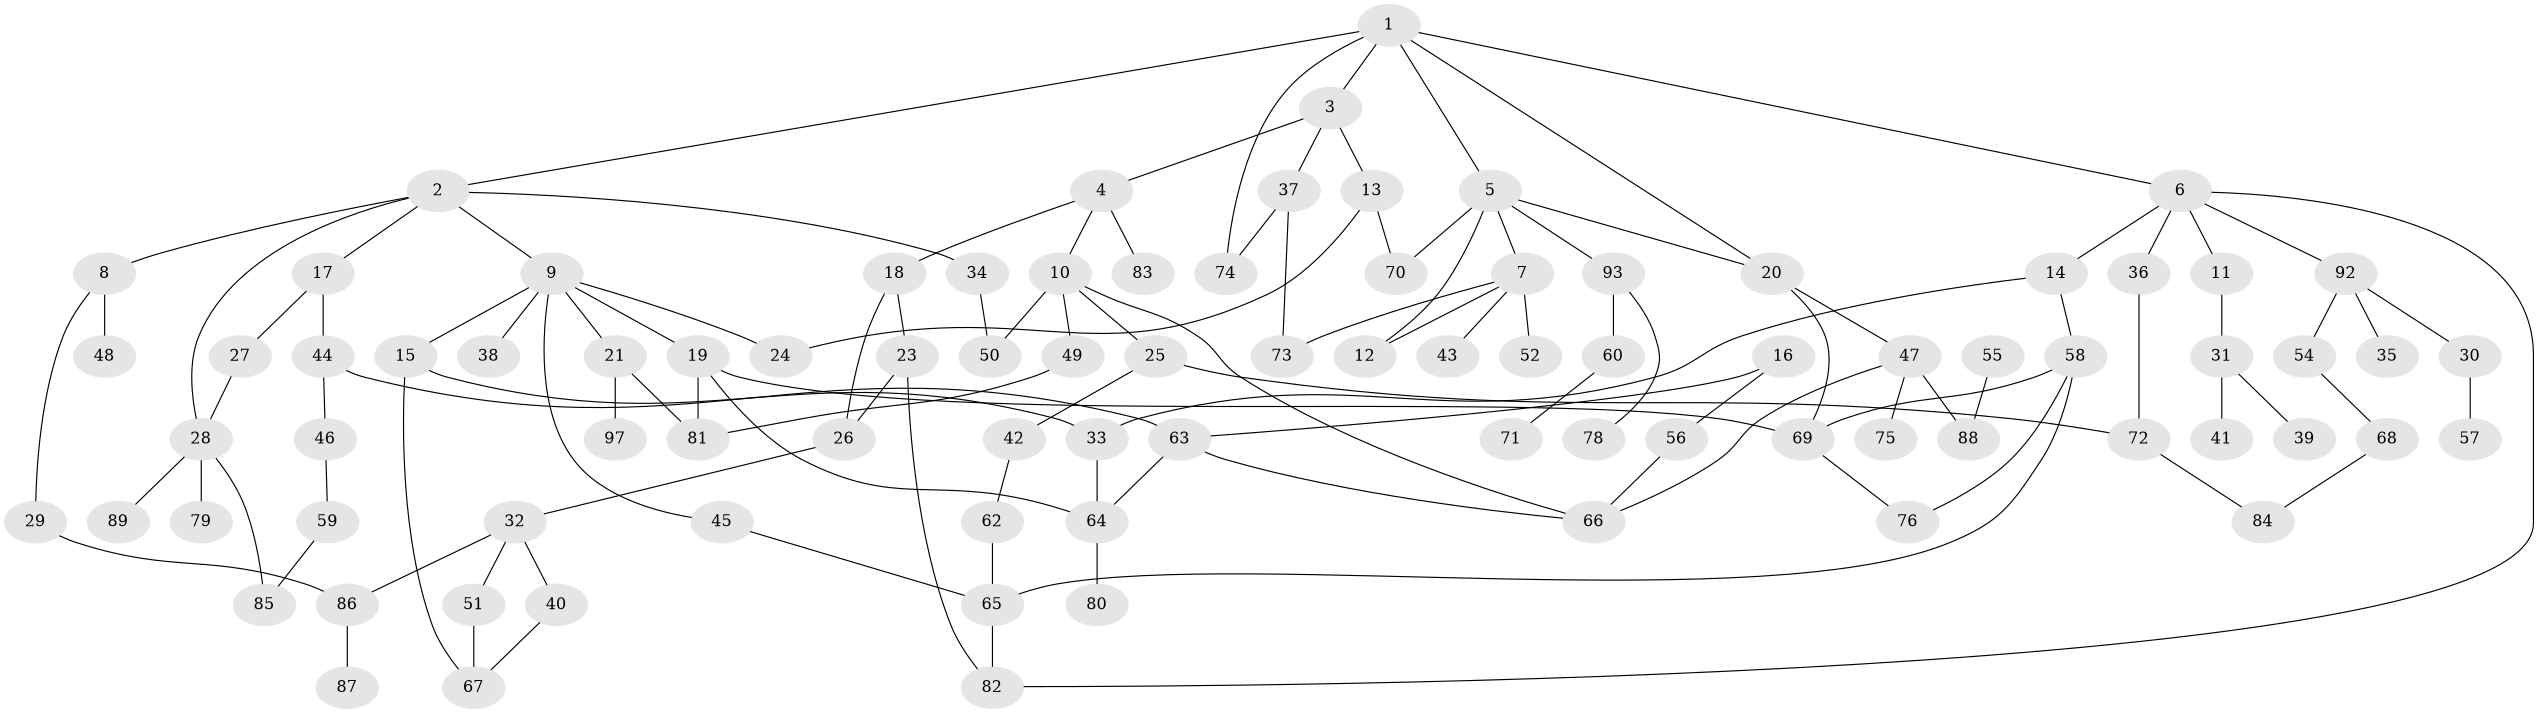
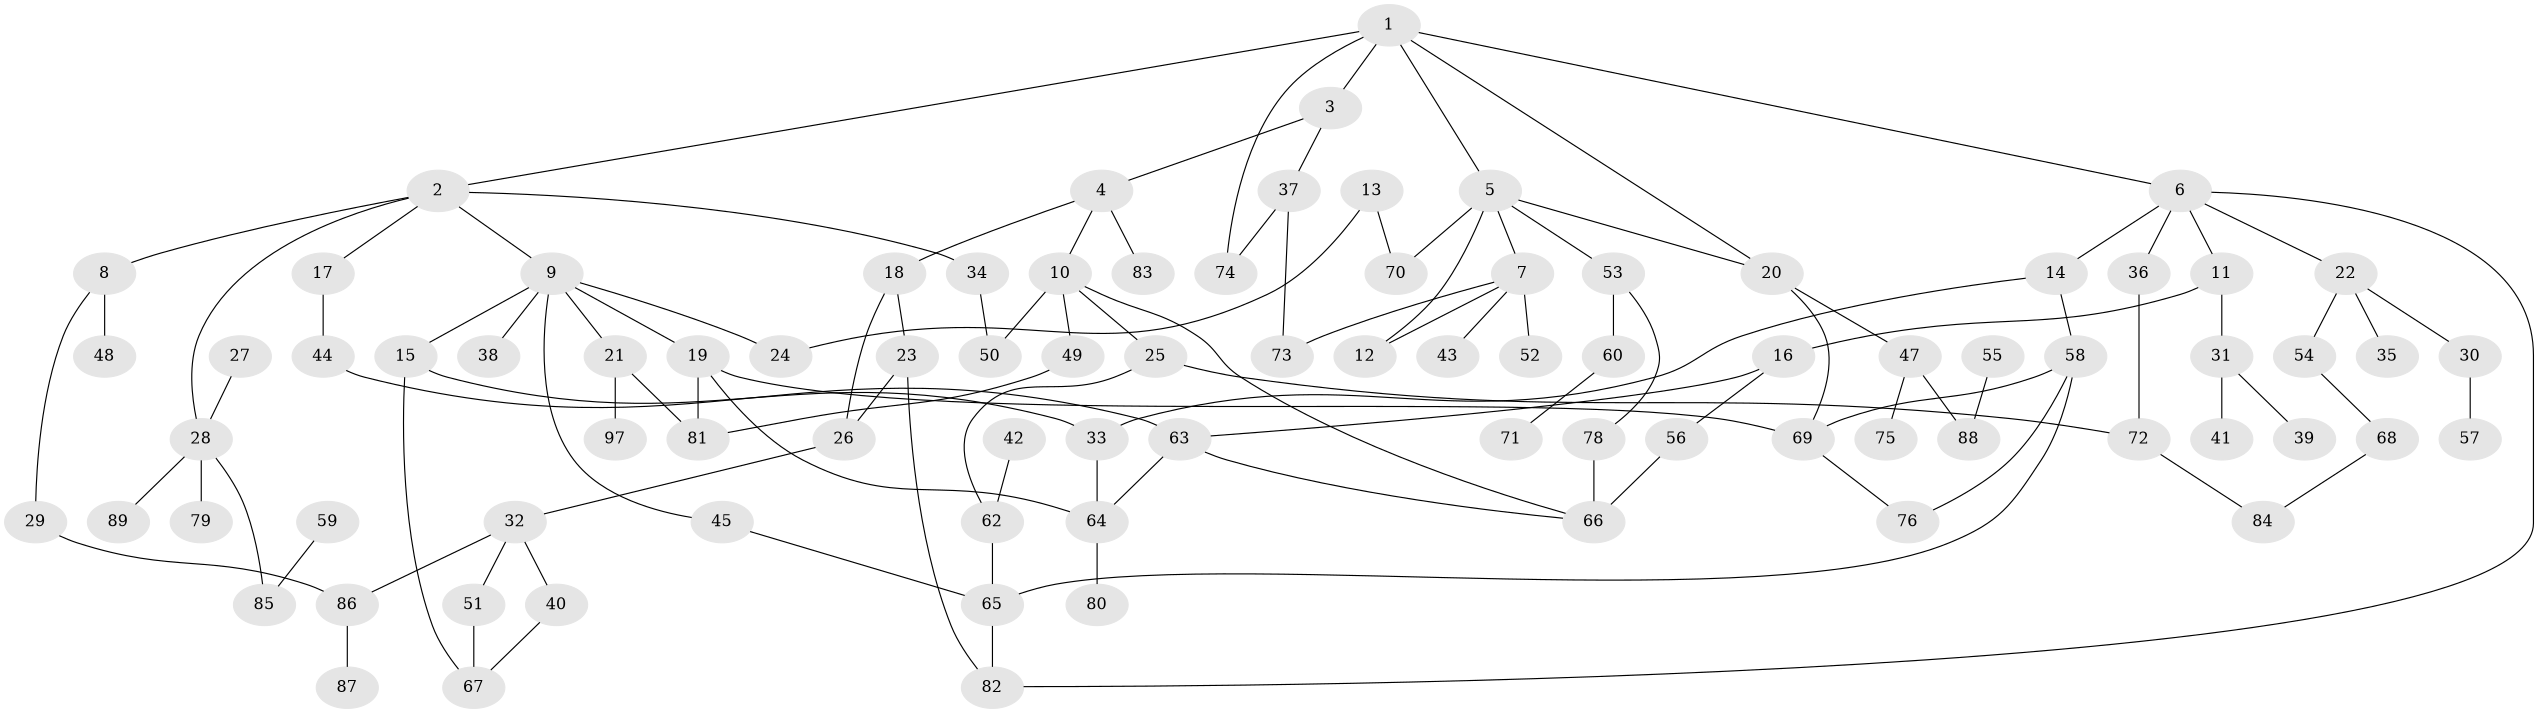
(1351, 150) -> none
(1613, 274) -> (1613, 274)
(2346, 274) -> (2346, 274)
(282, 315) -> none
none -> (2006, 322)
(1085, 398) -> (1023, 388)
(1747, 431) -> (1594, 481)
(325, 439) -> none
